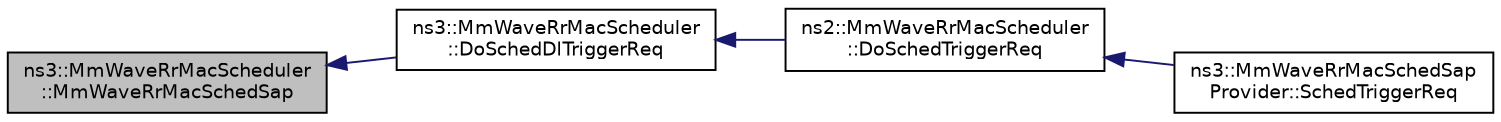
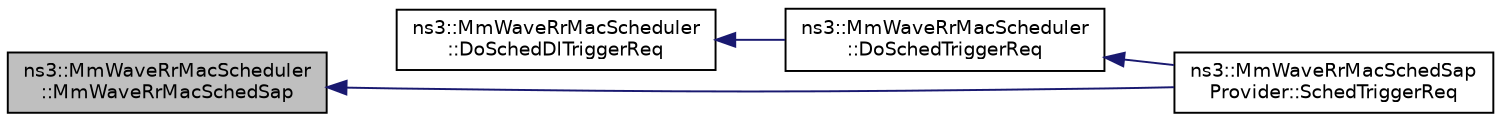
(945, 40) -> (945, 40)
(371, 60) -> (760, 91)
